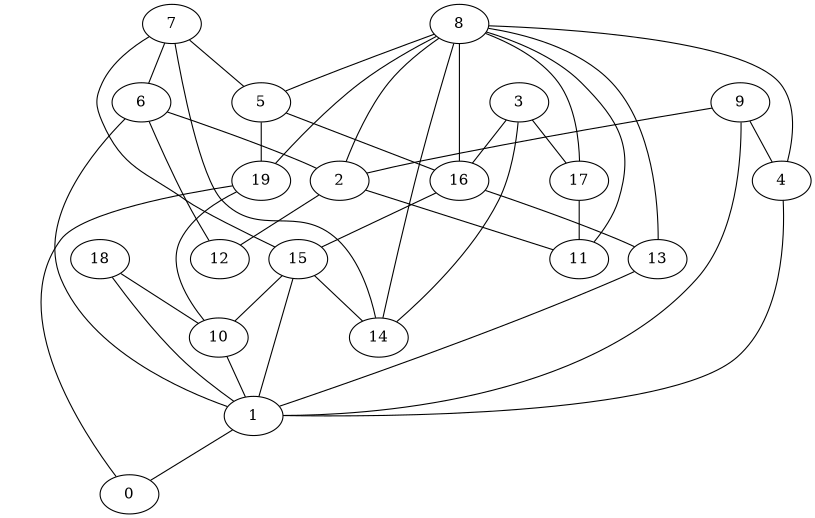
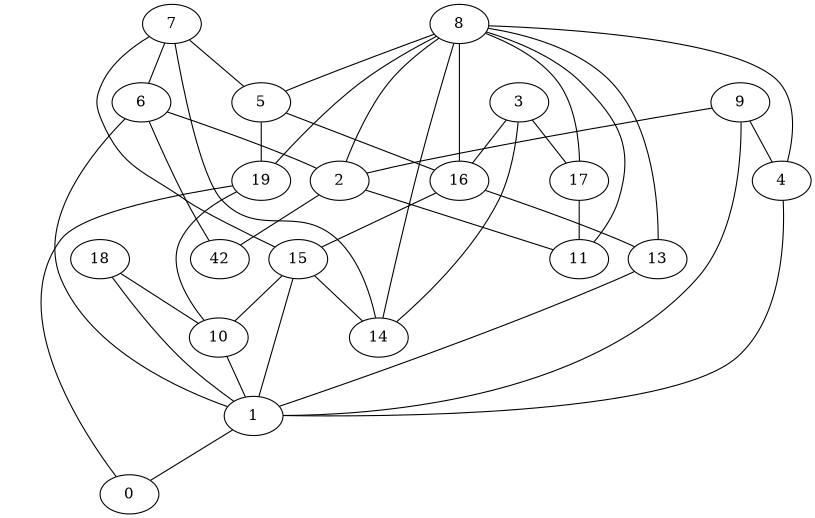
(220, 259) -> (220, 259)
